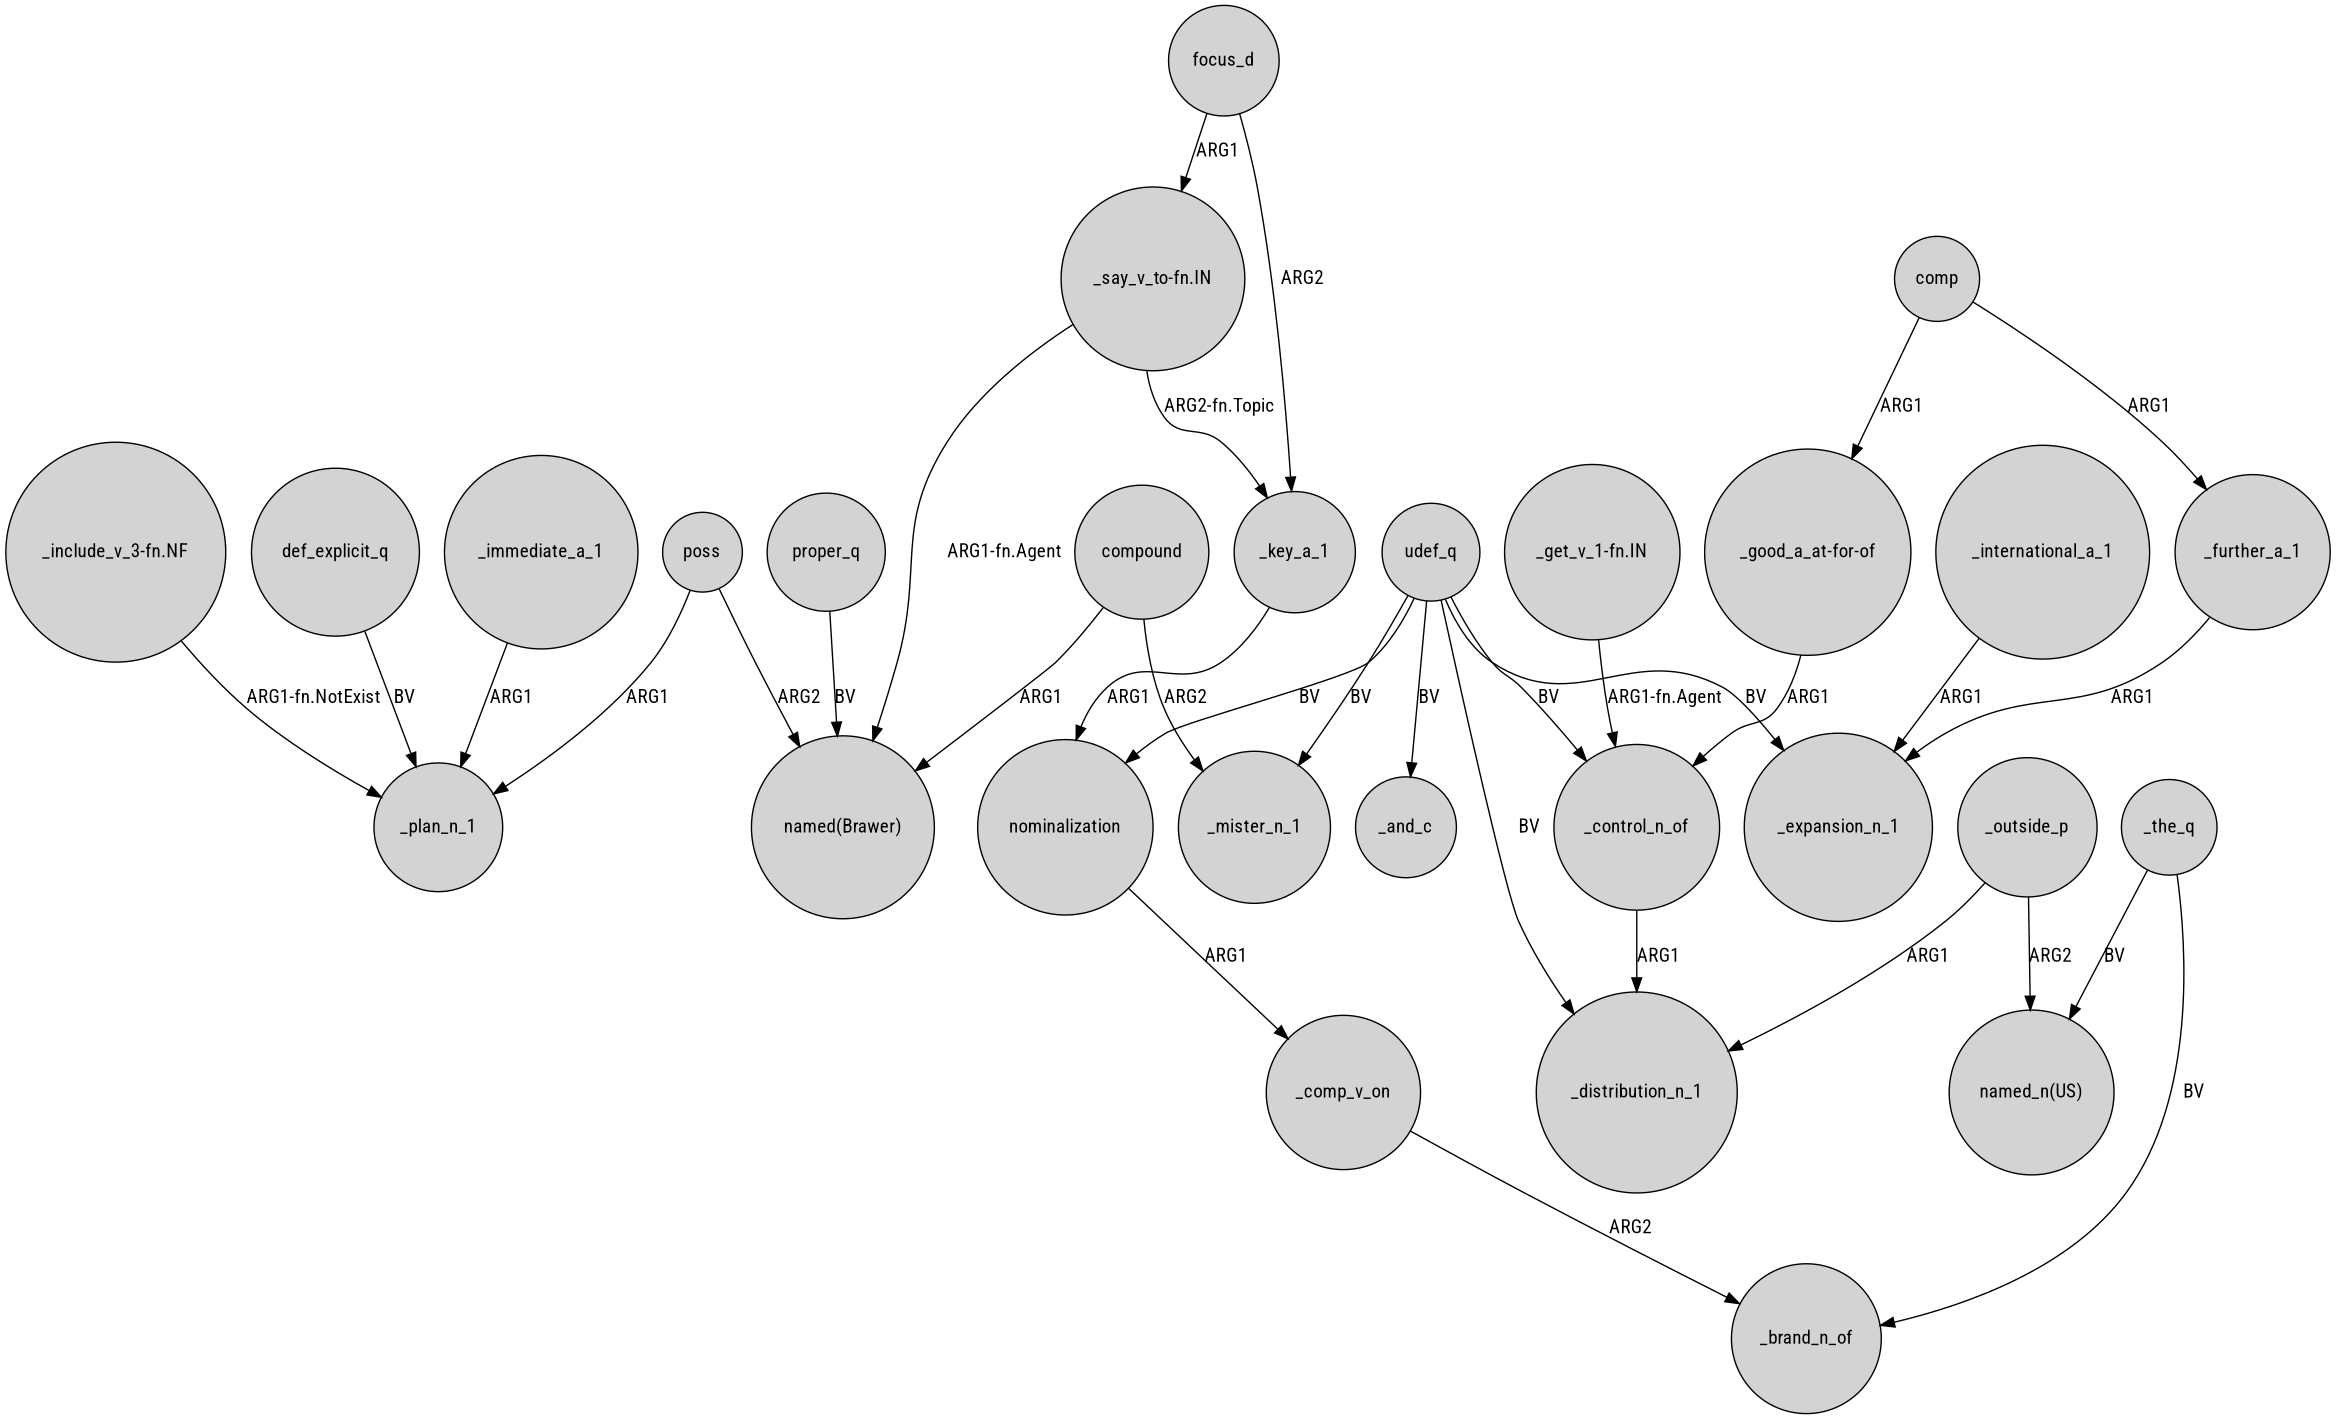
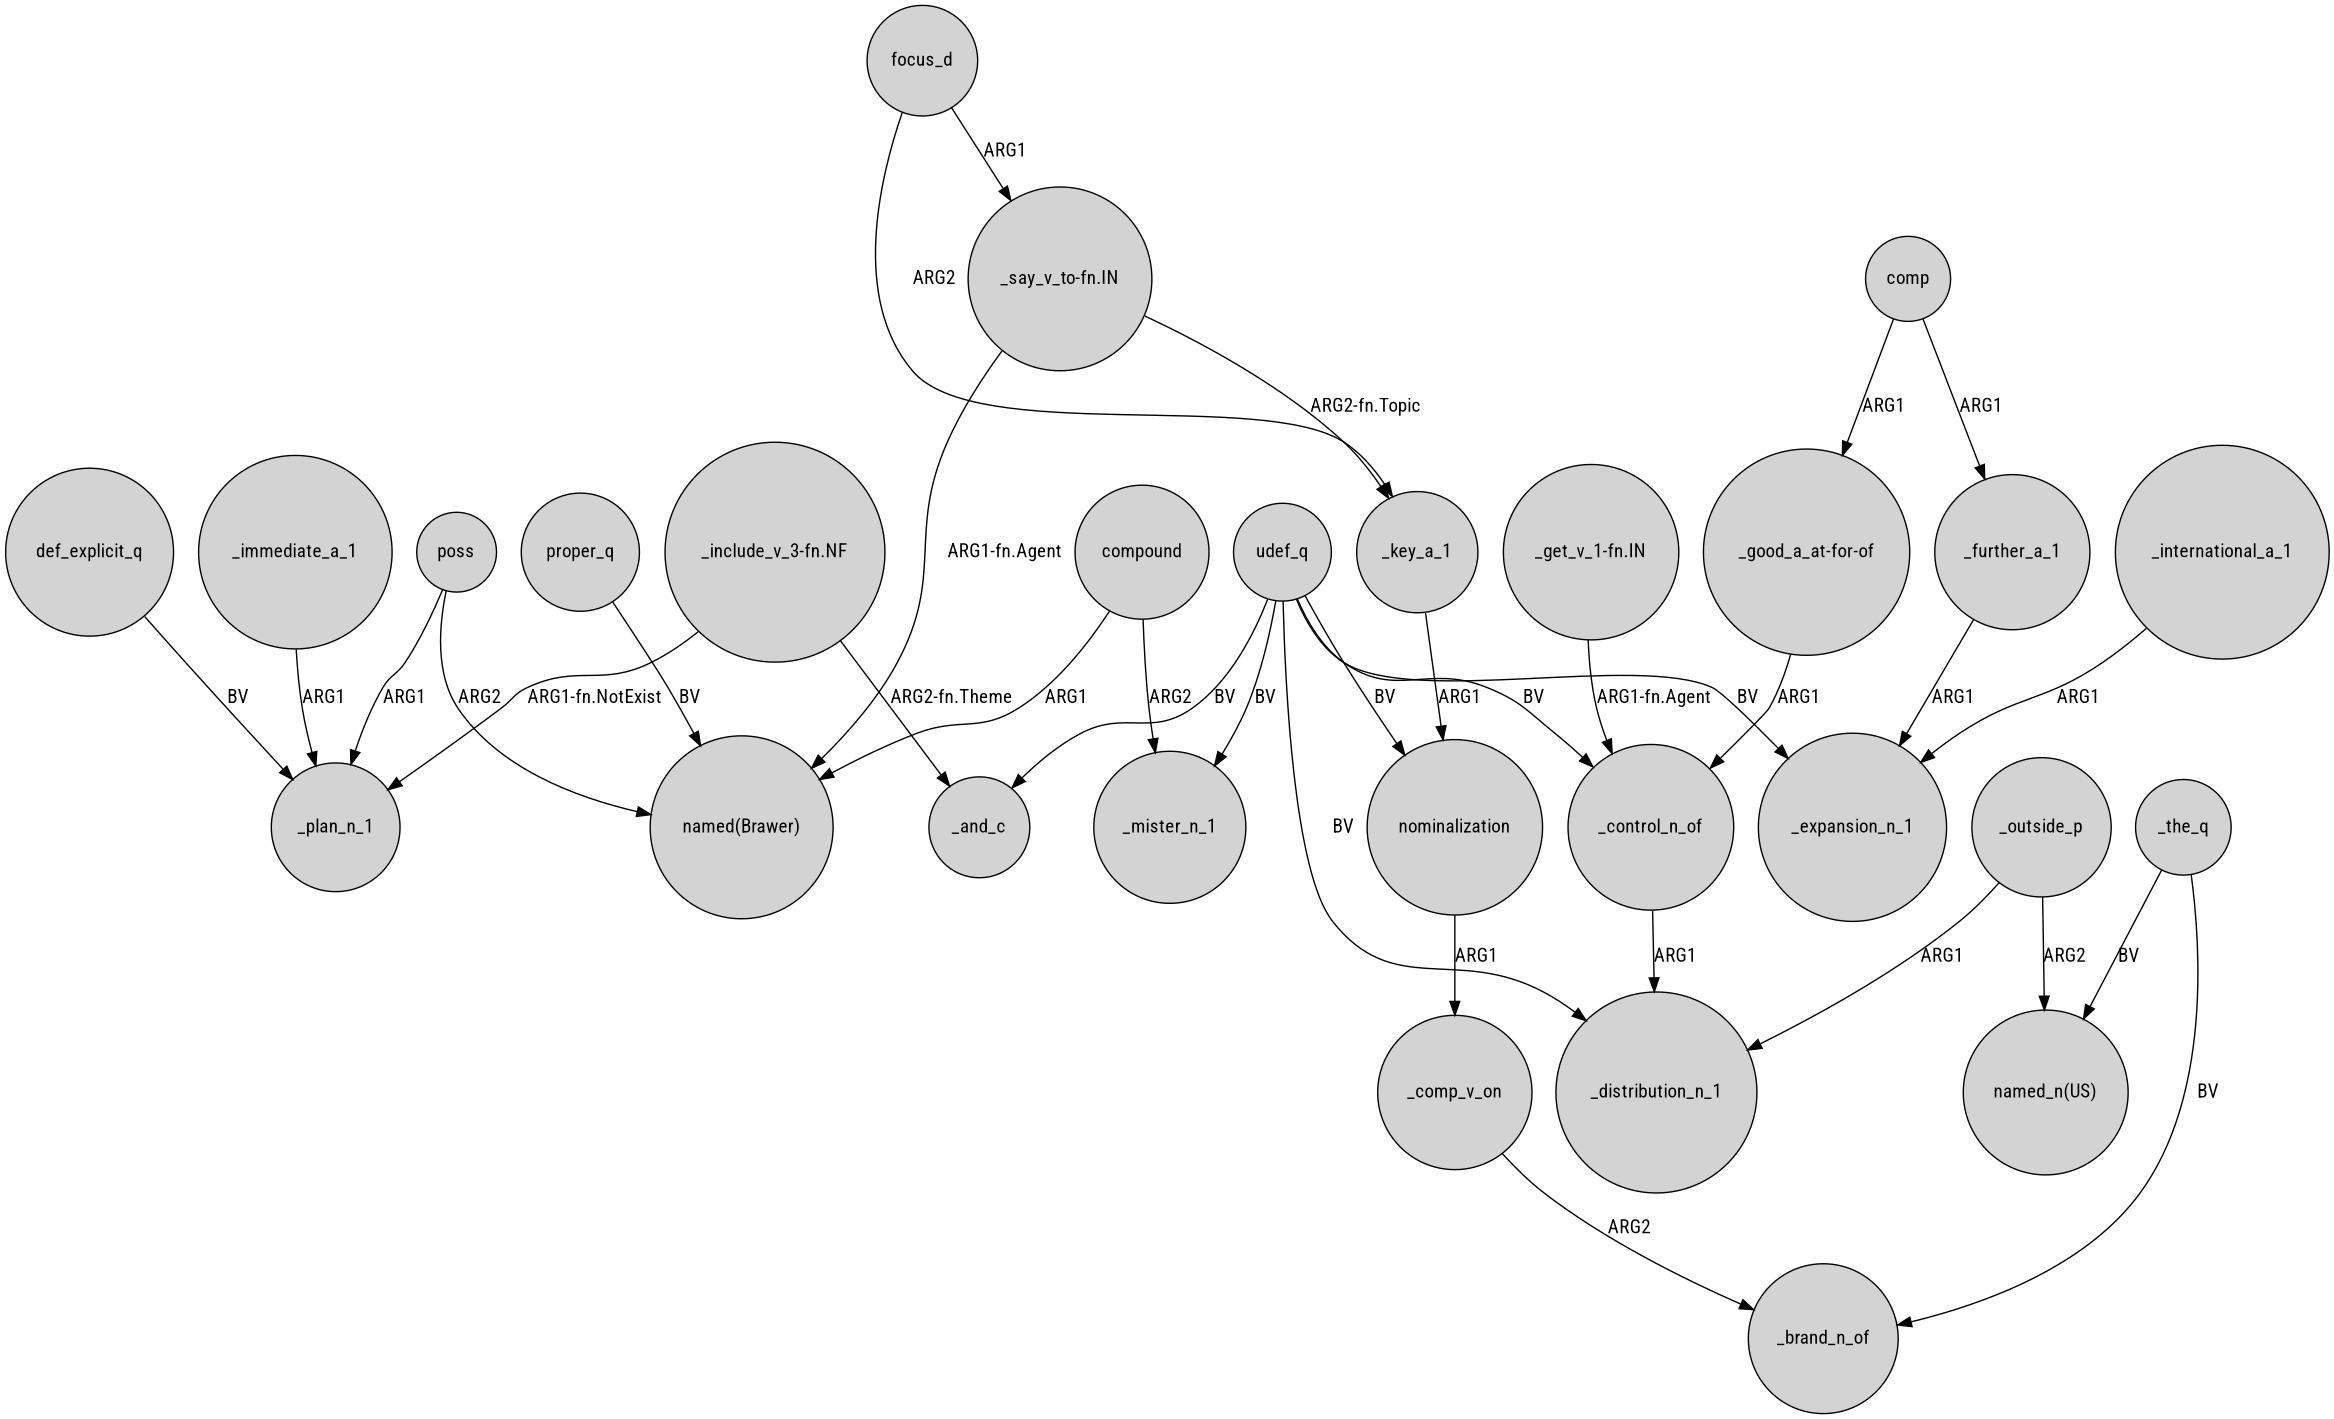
none -> (891, 708)
